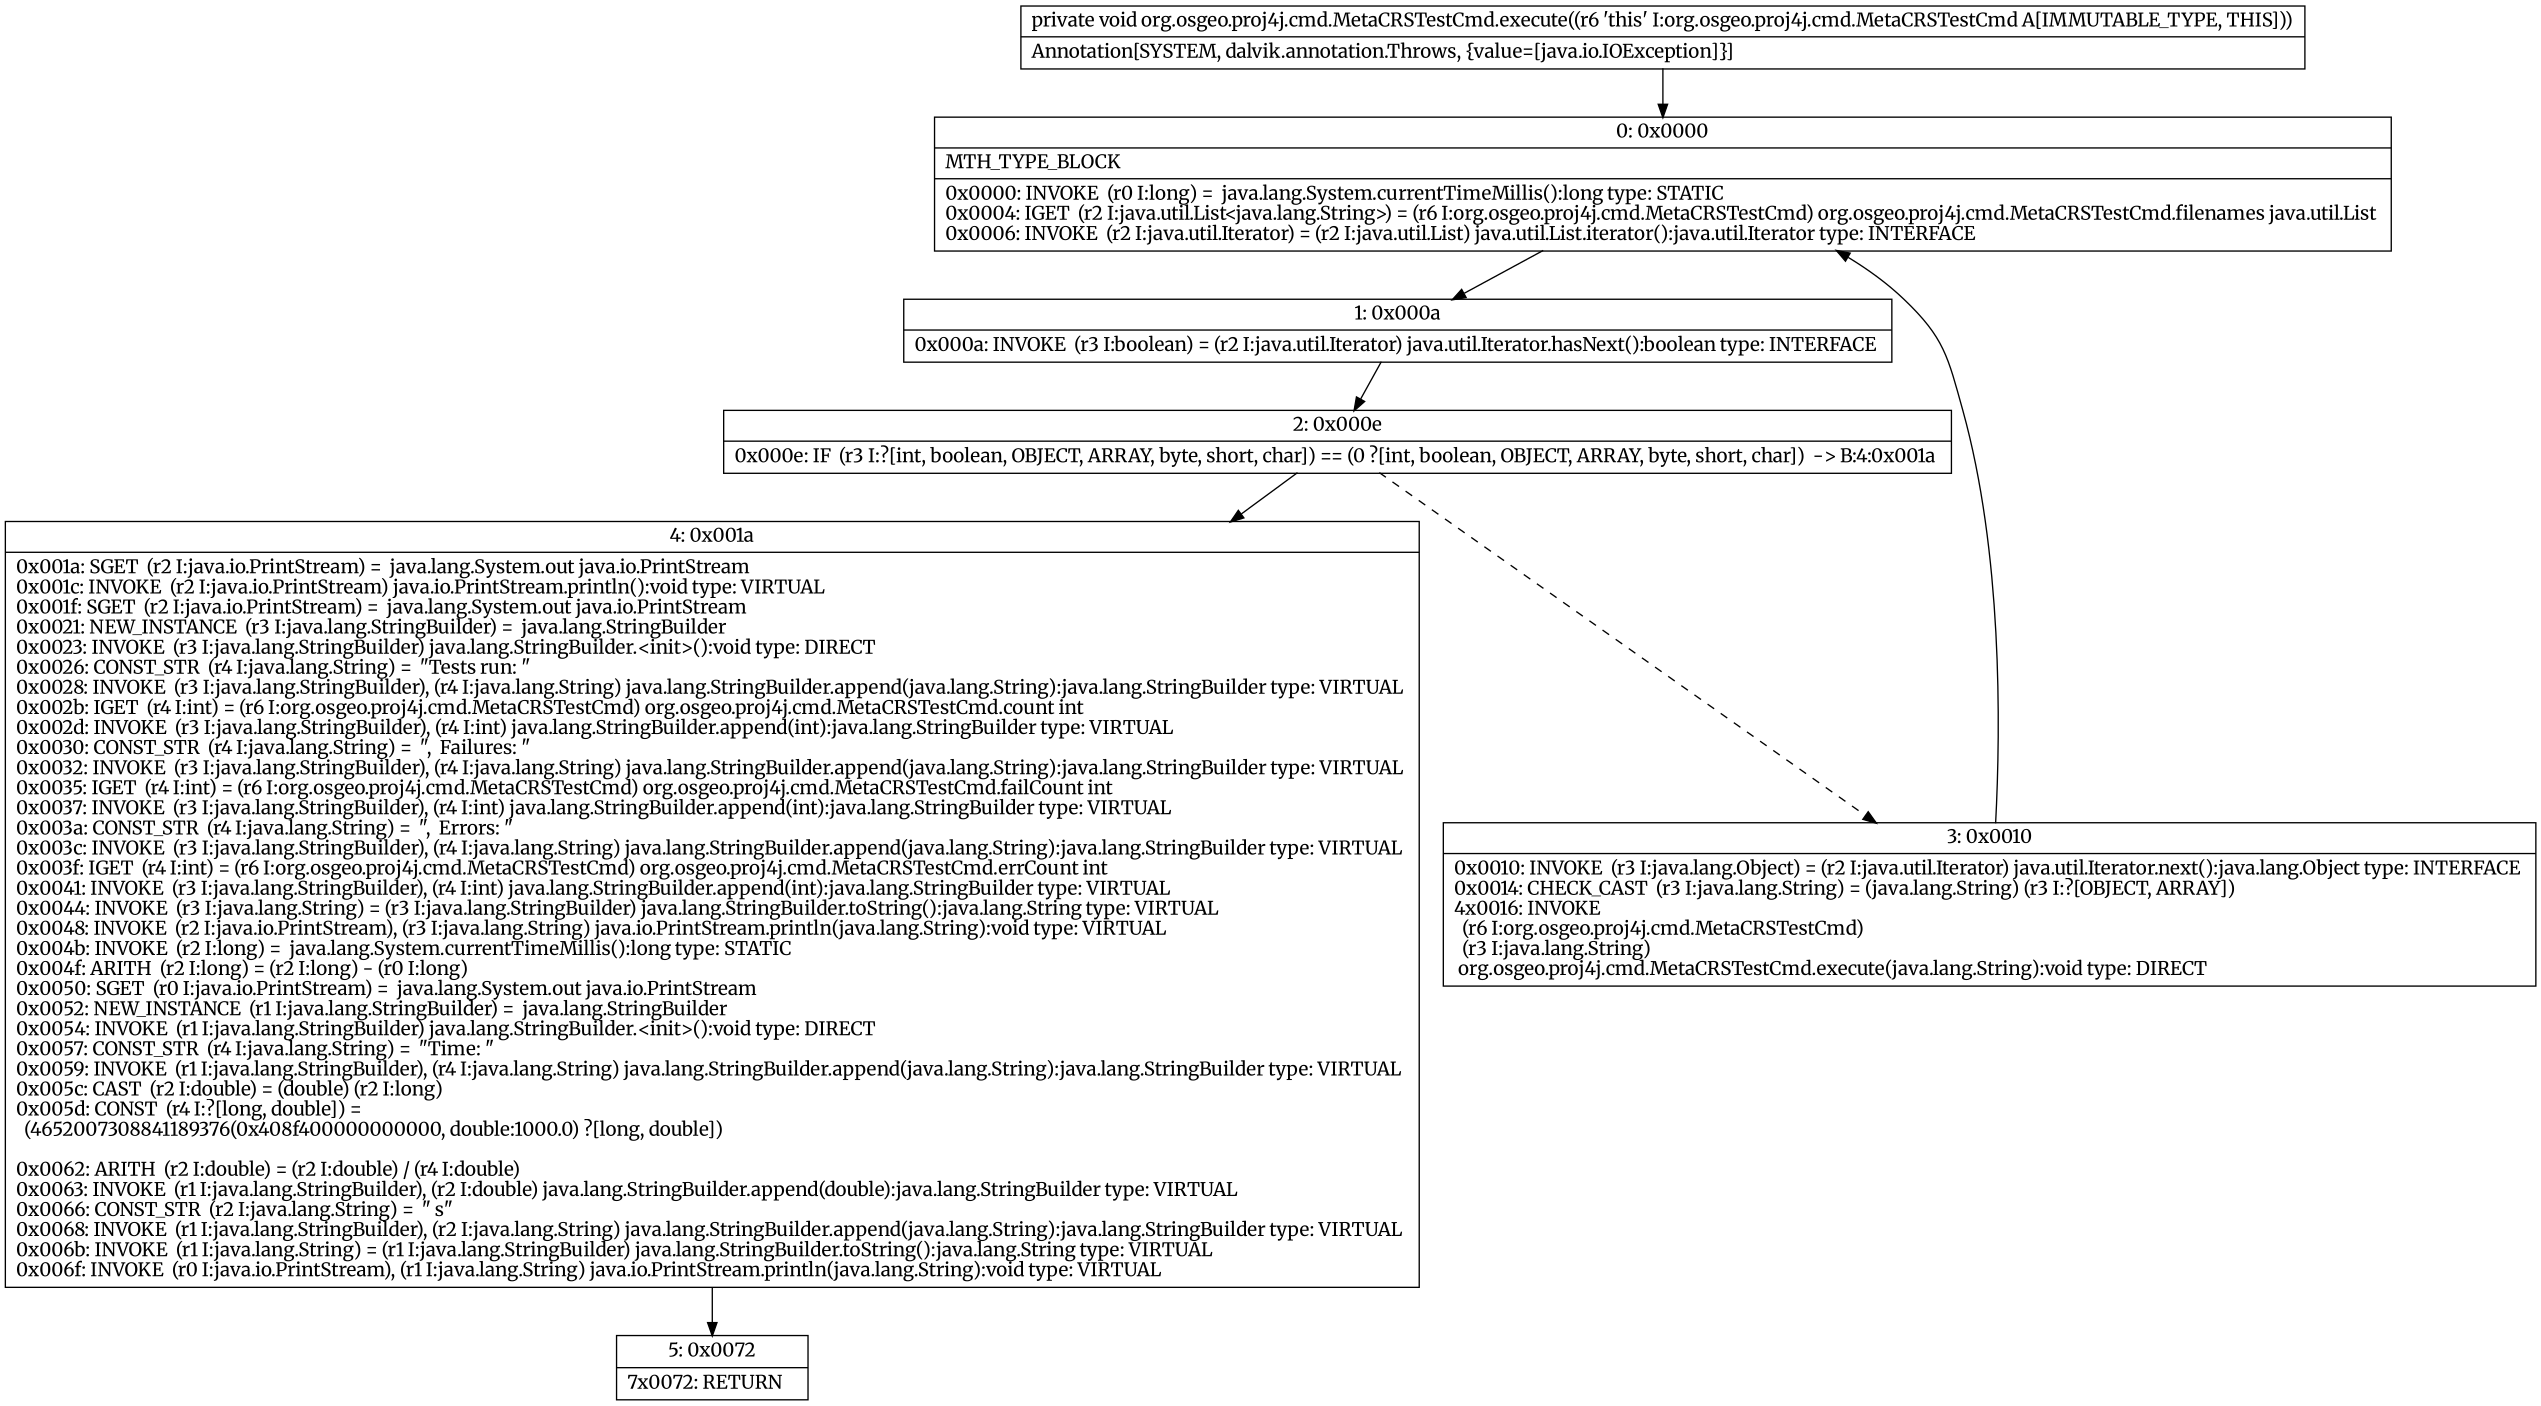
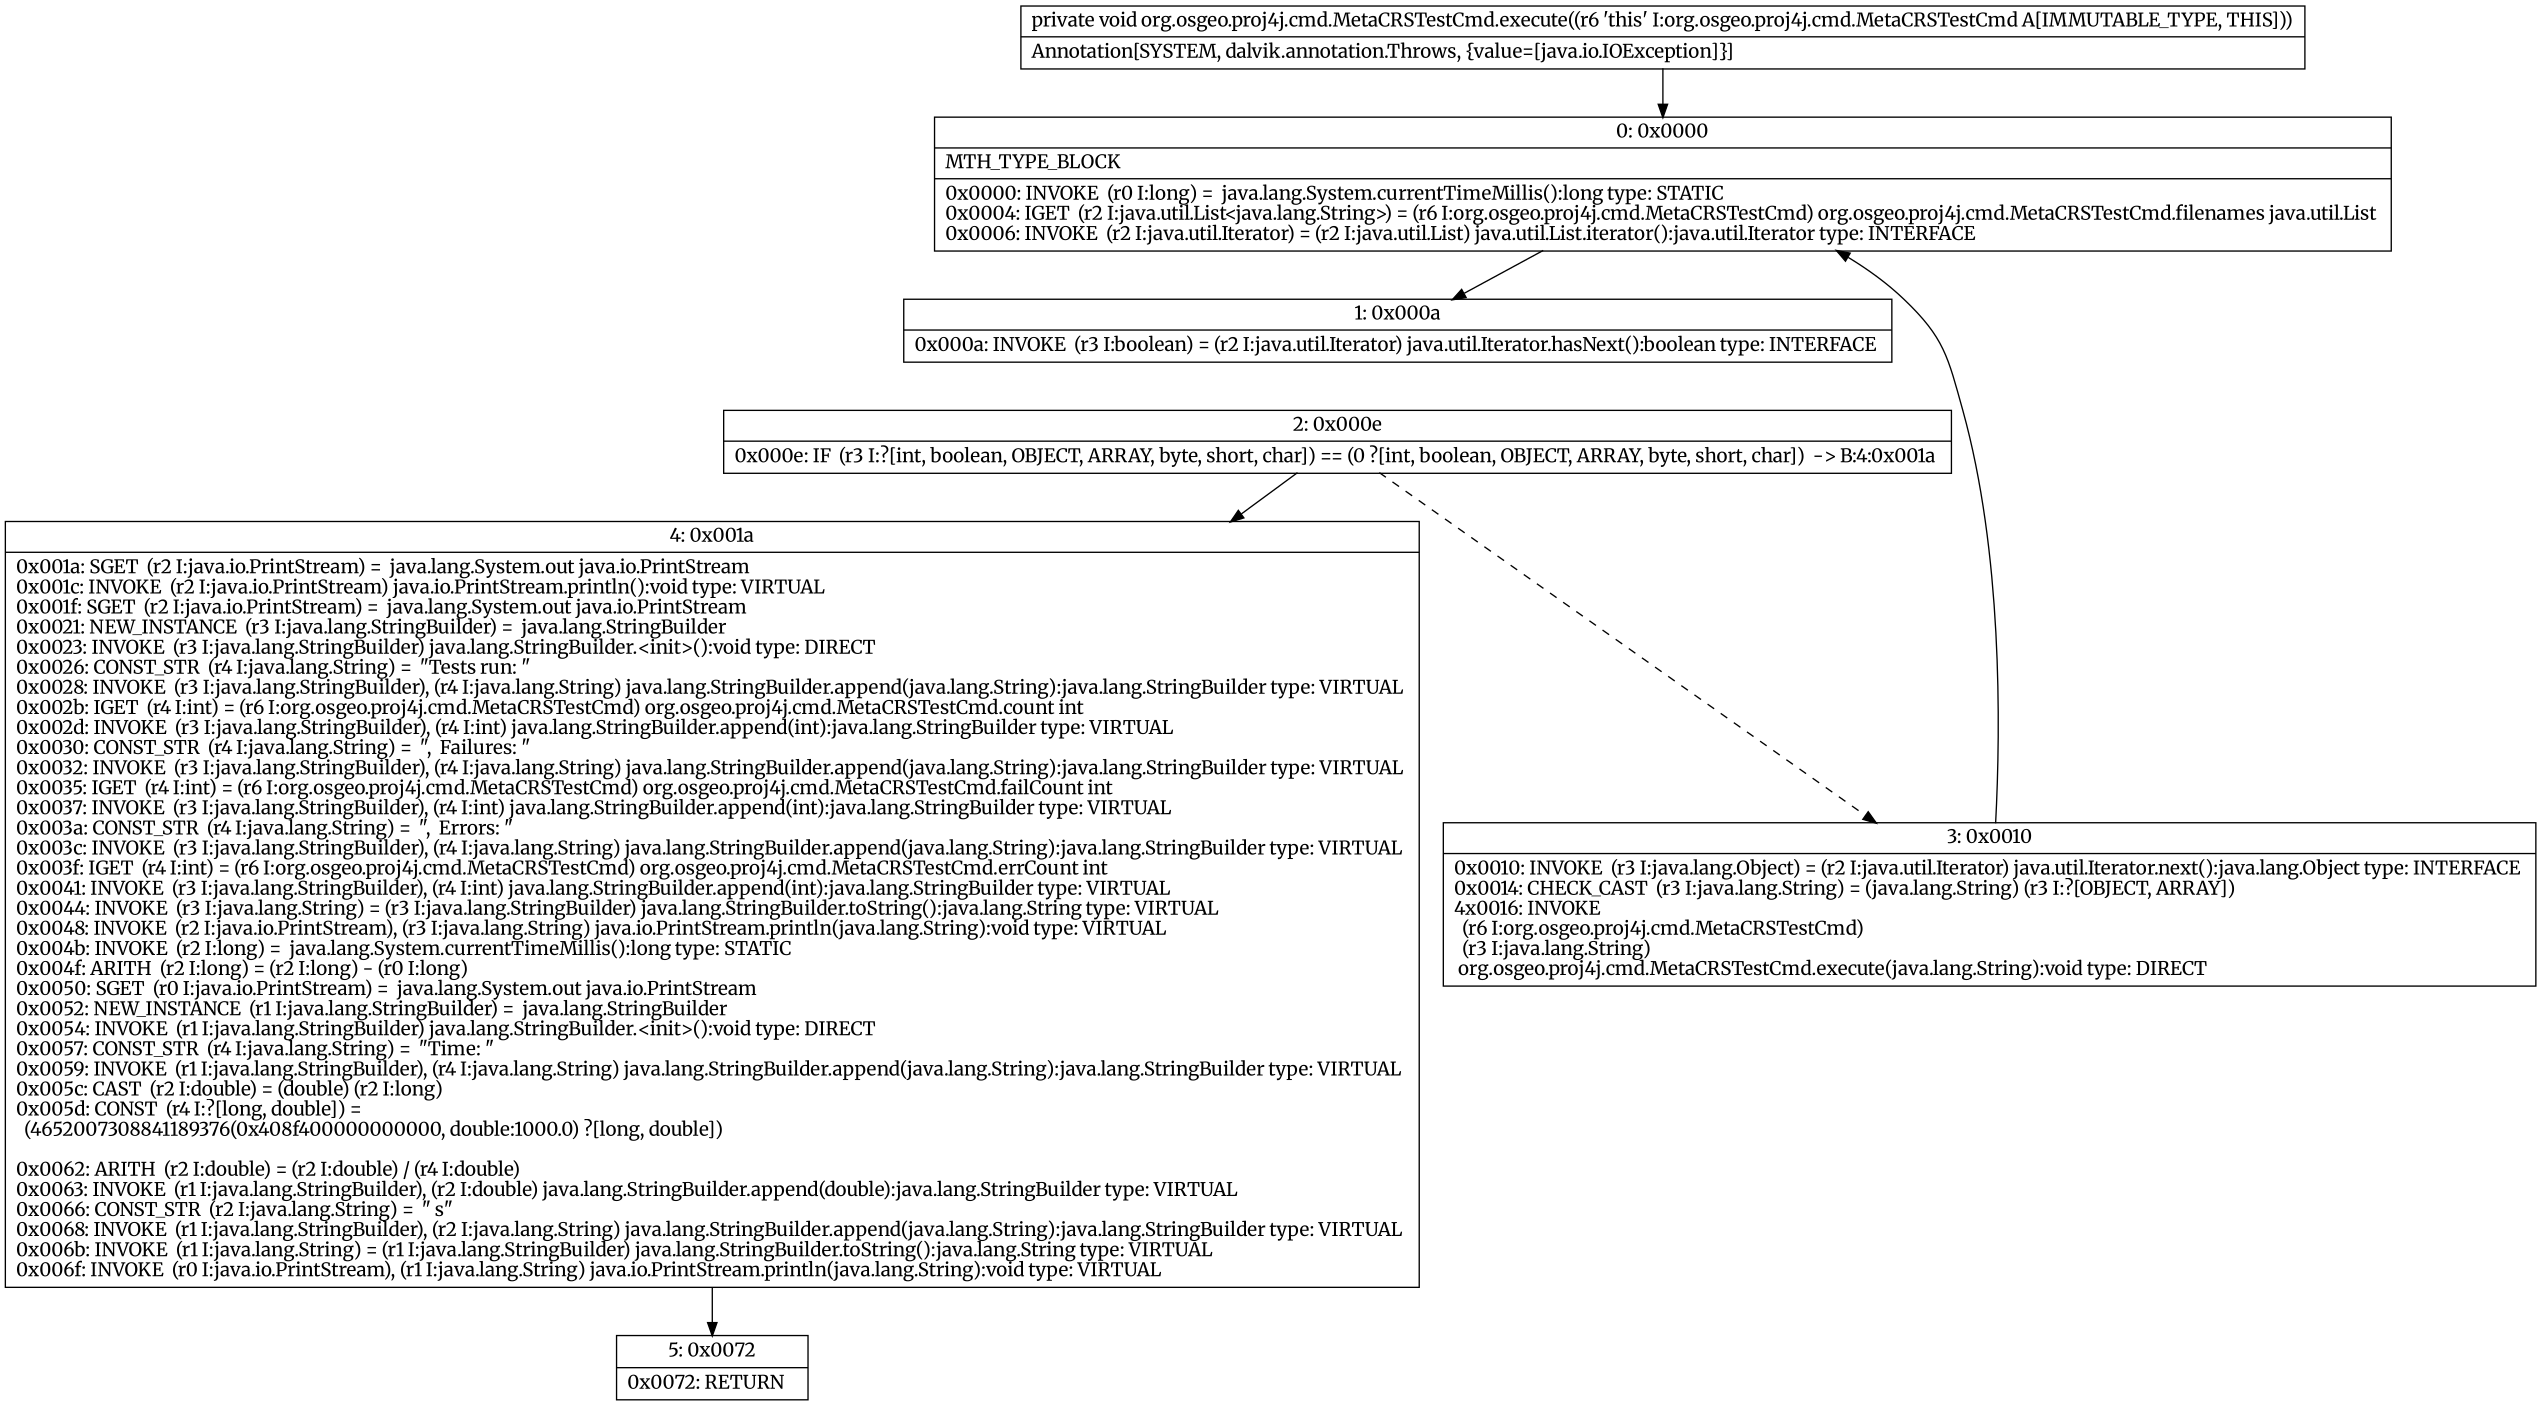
(1371, 380) -> none
(711, 1383) -> (712, 1383)
